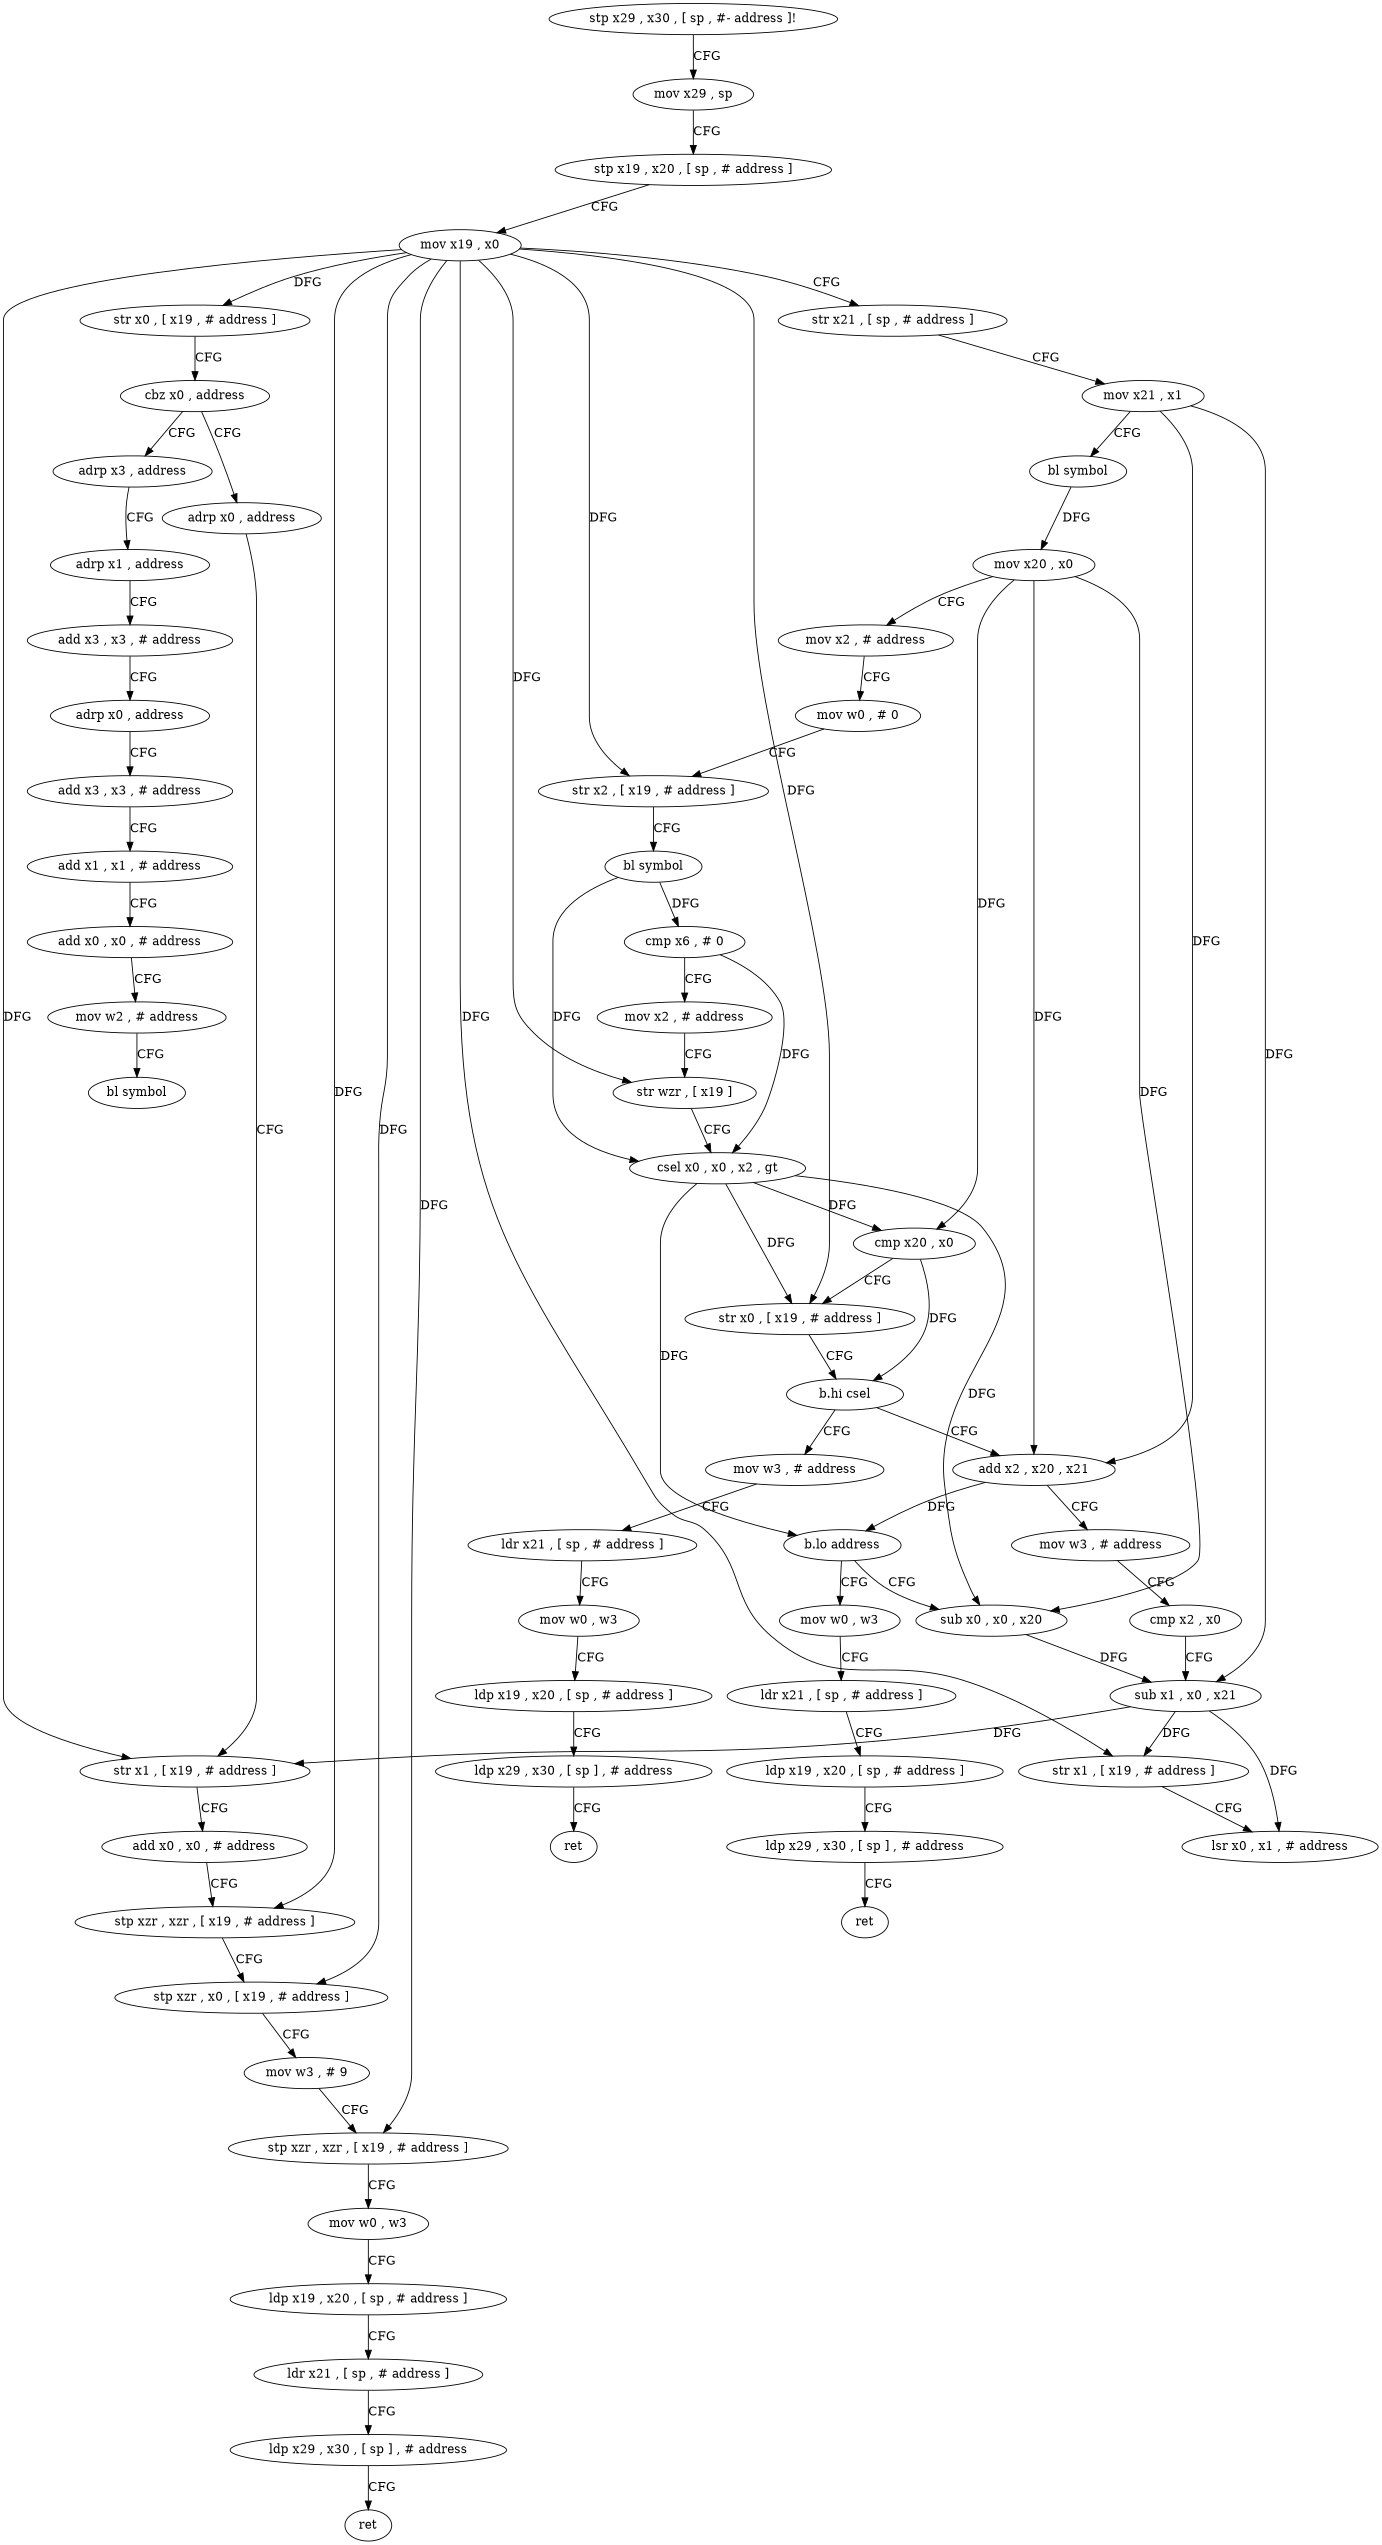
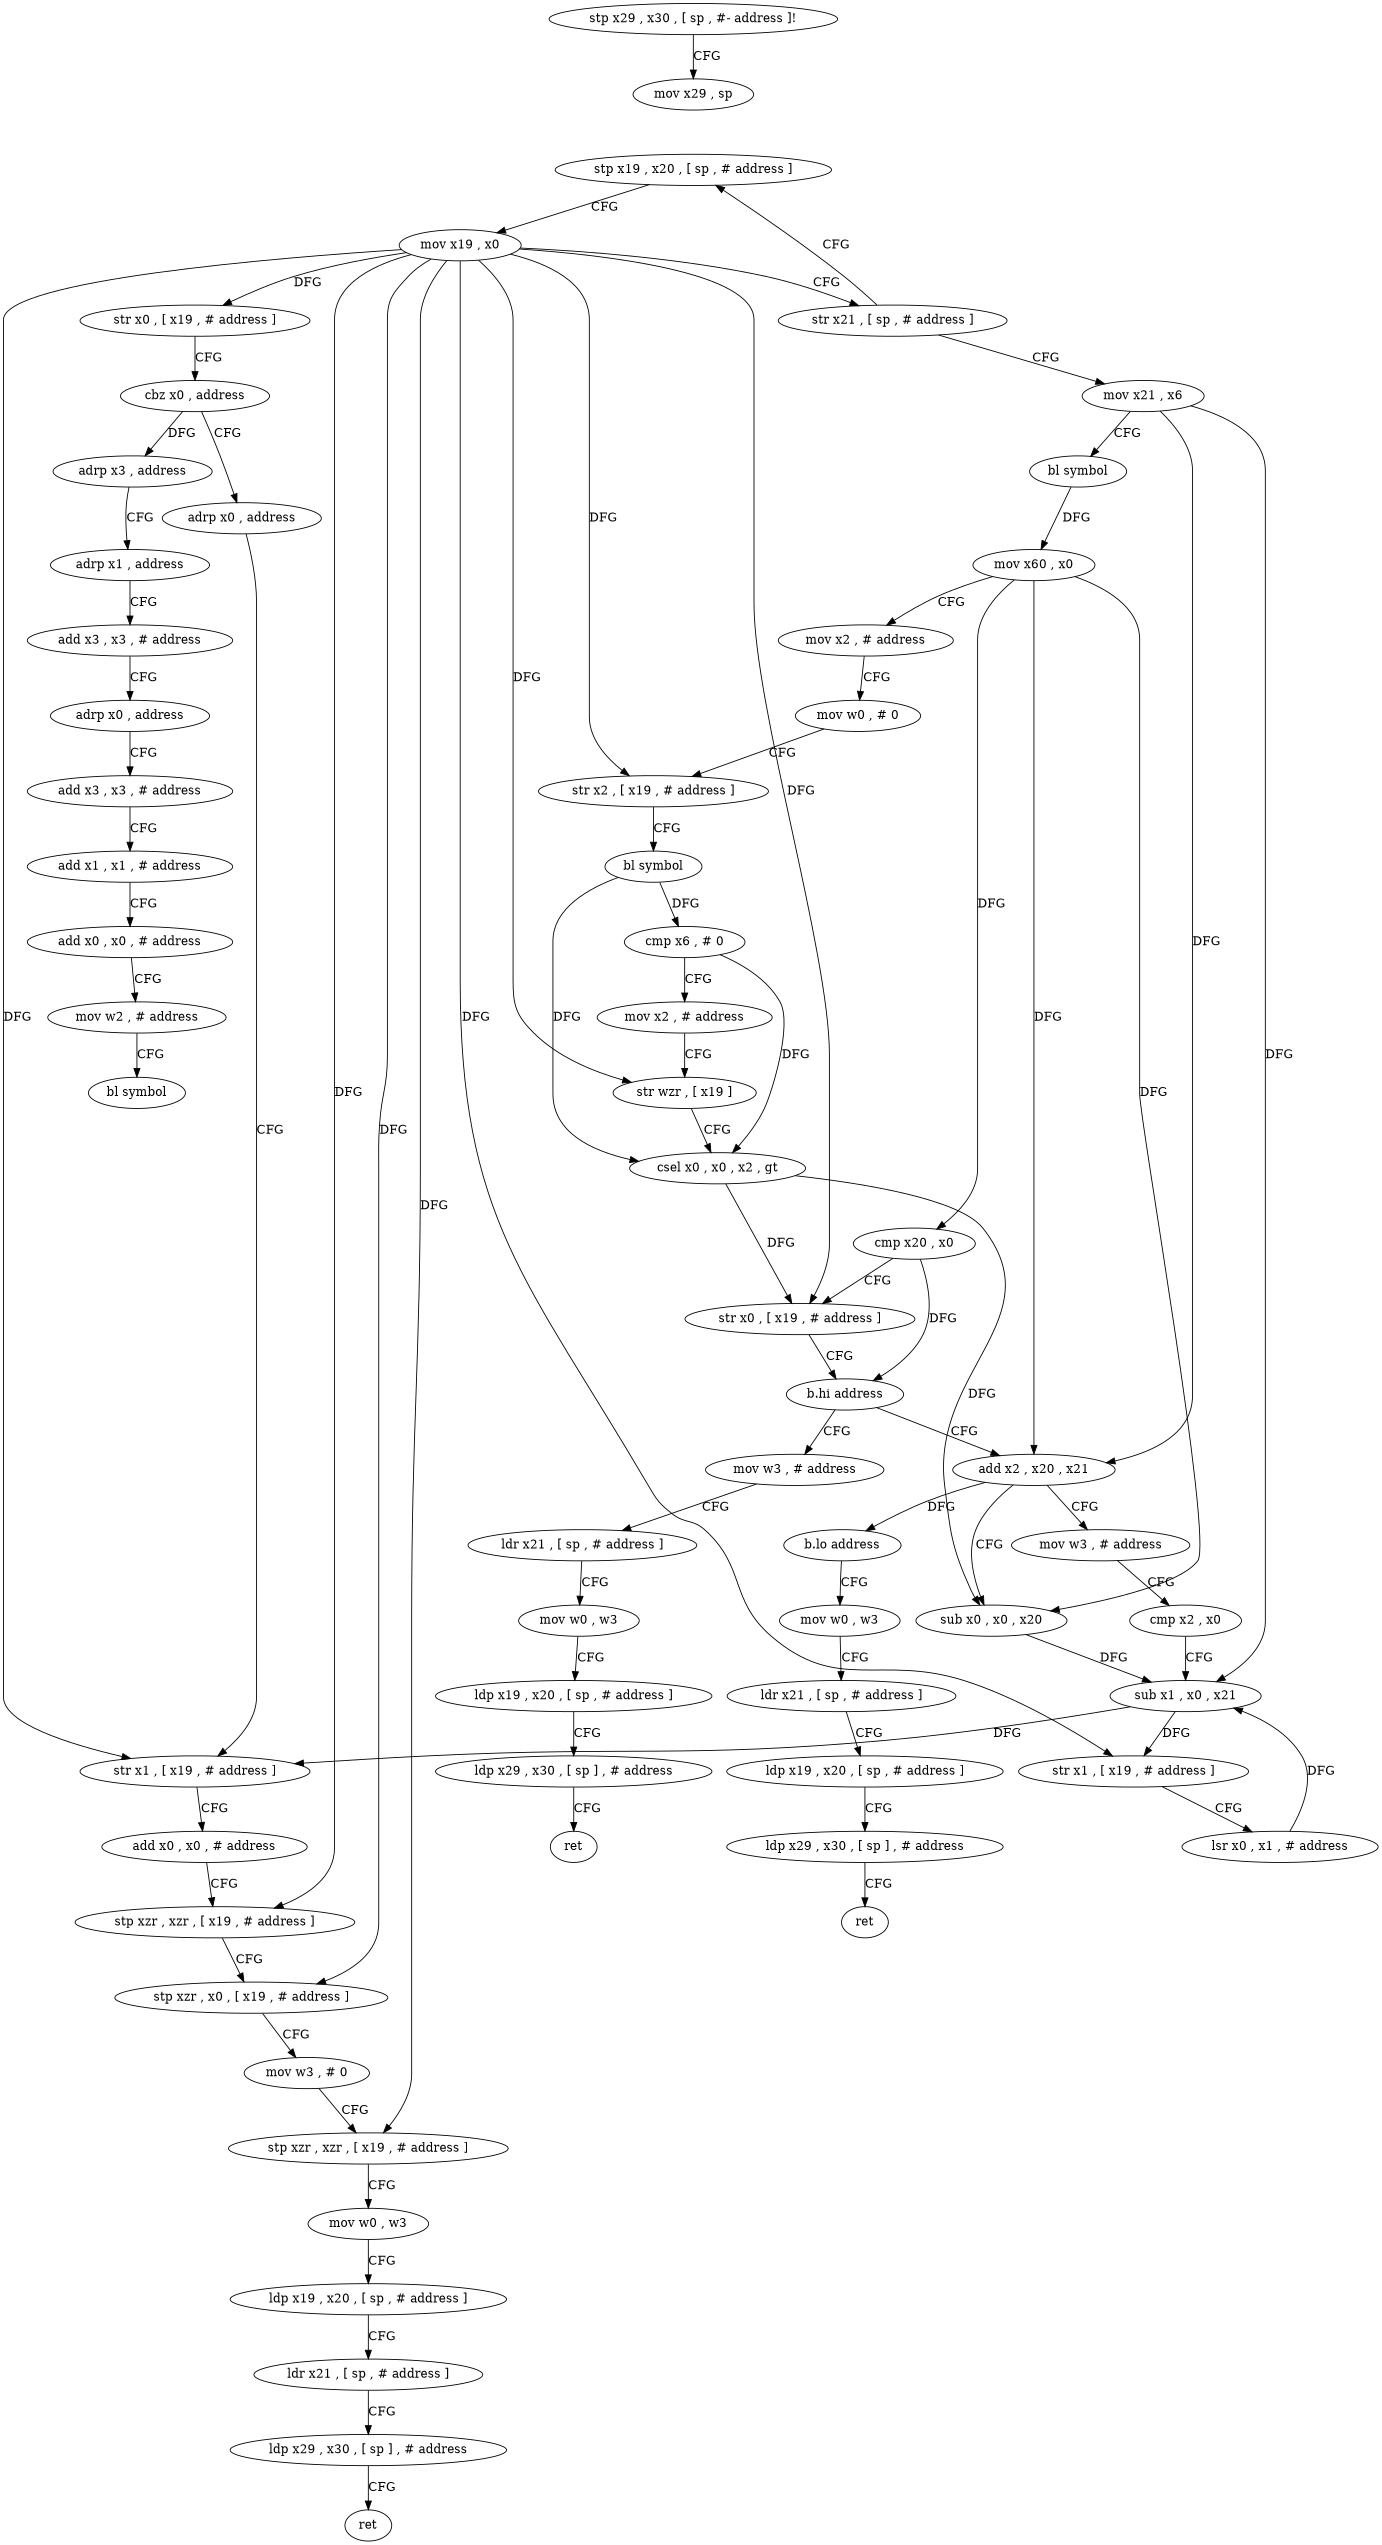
(693, 128) -> (802, 245)
(1143, 396) -> (1143, 396)
(182, 434) -> (182, 434)
(1034, 565) -> (1034, 565)
(813, 1205) -> none
(845, 1394) -> (845, 1394)
(660, 1395) -> none
(889, 1590) -> (974, 1534)
(1258, 1758) -> (1303, 1758)
(307, 2073) -> (307, 2073)
